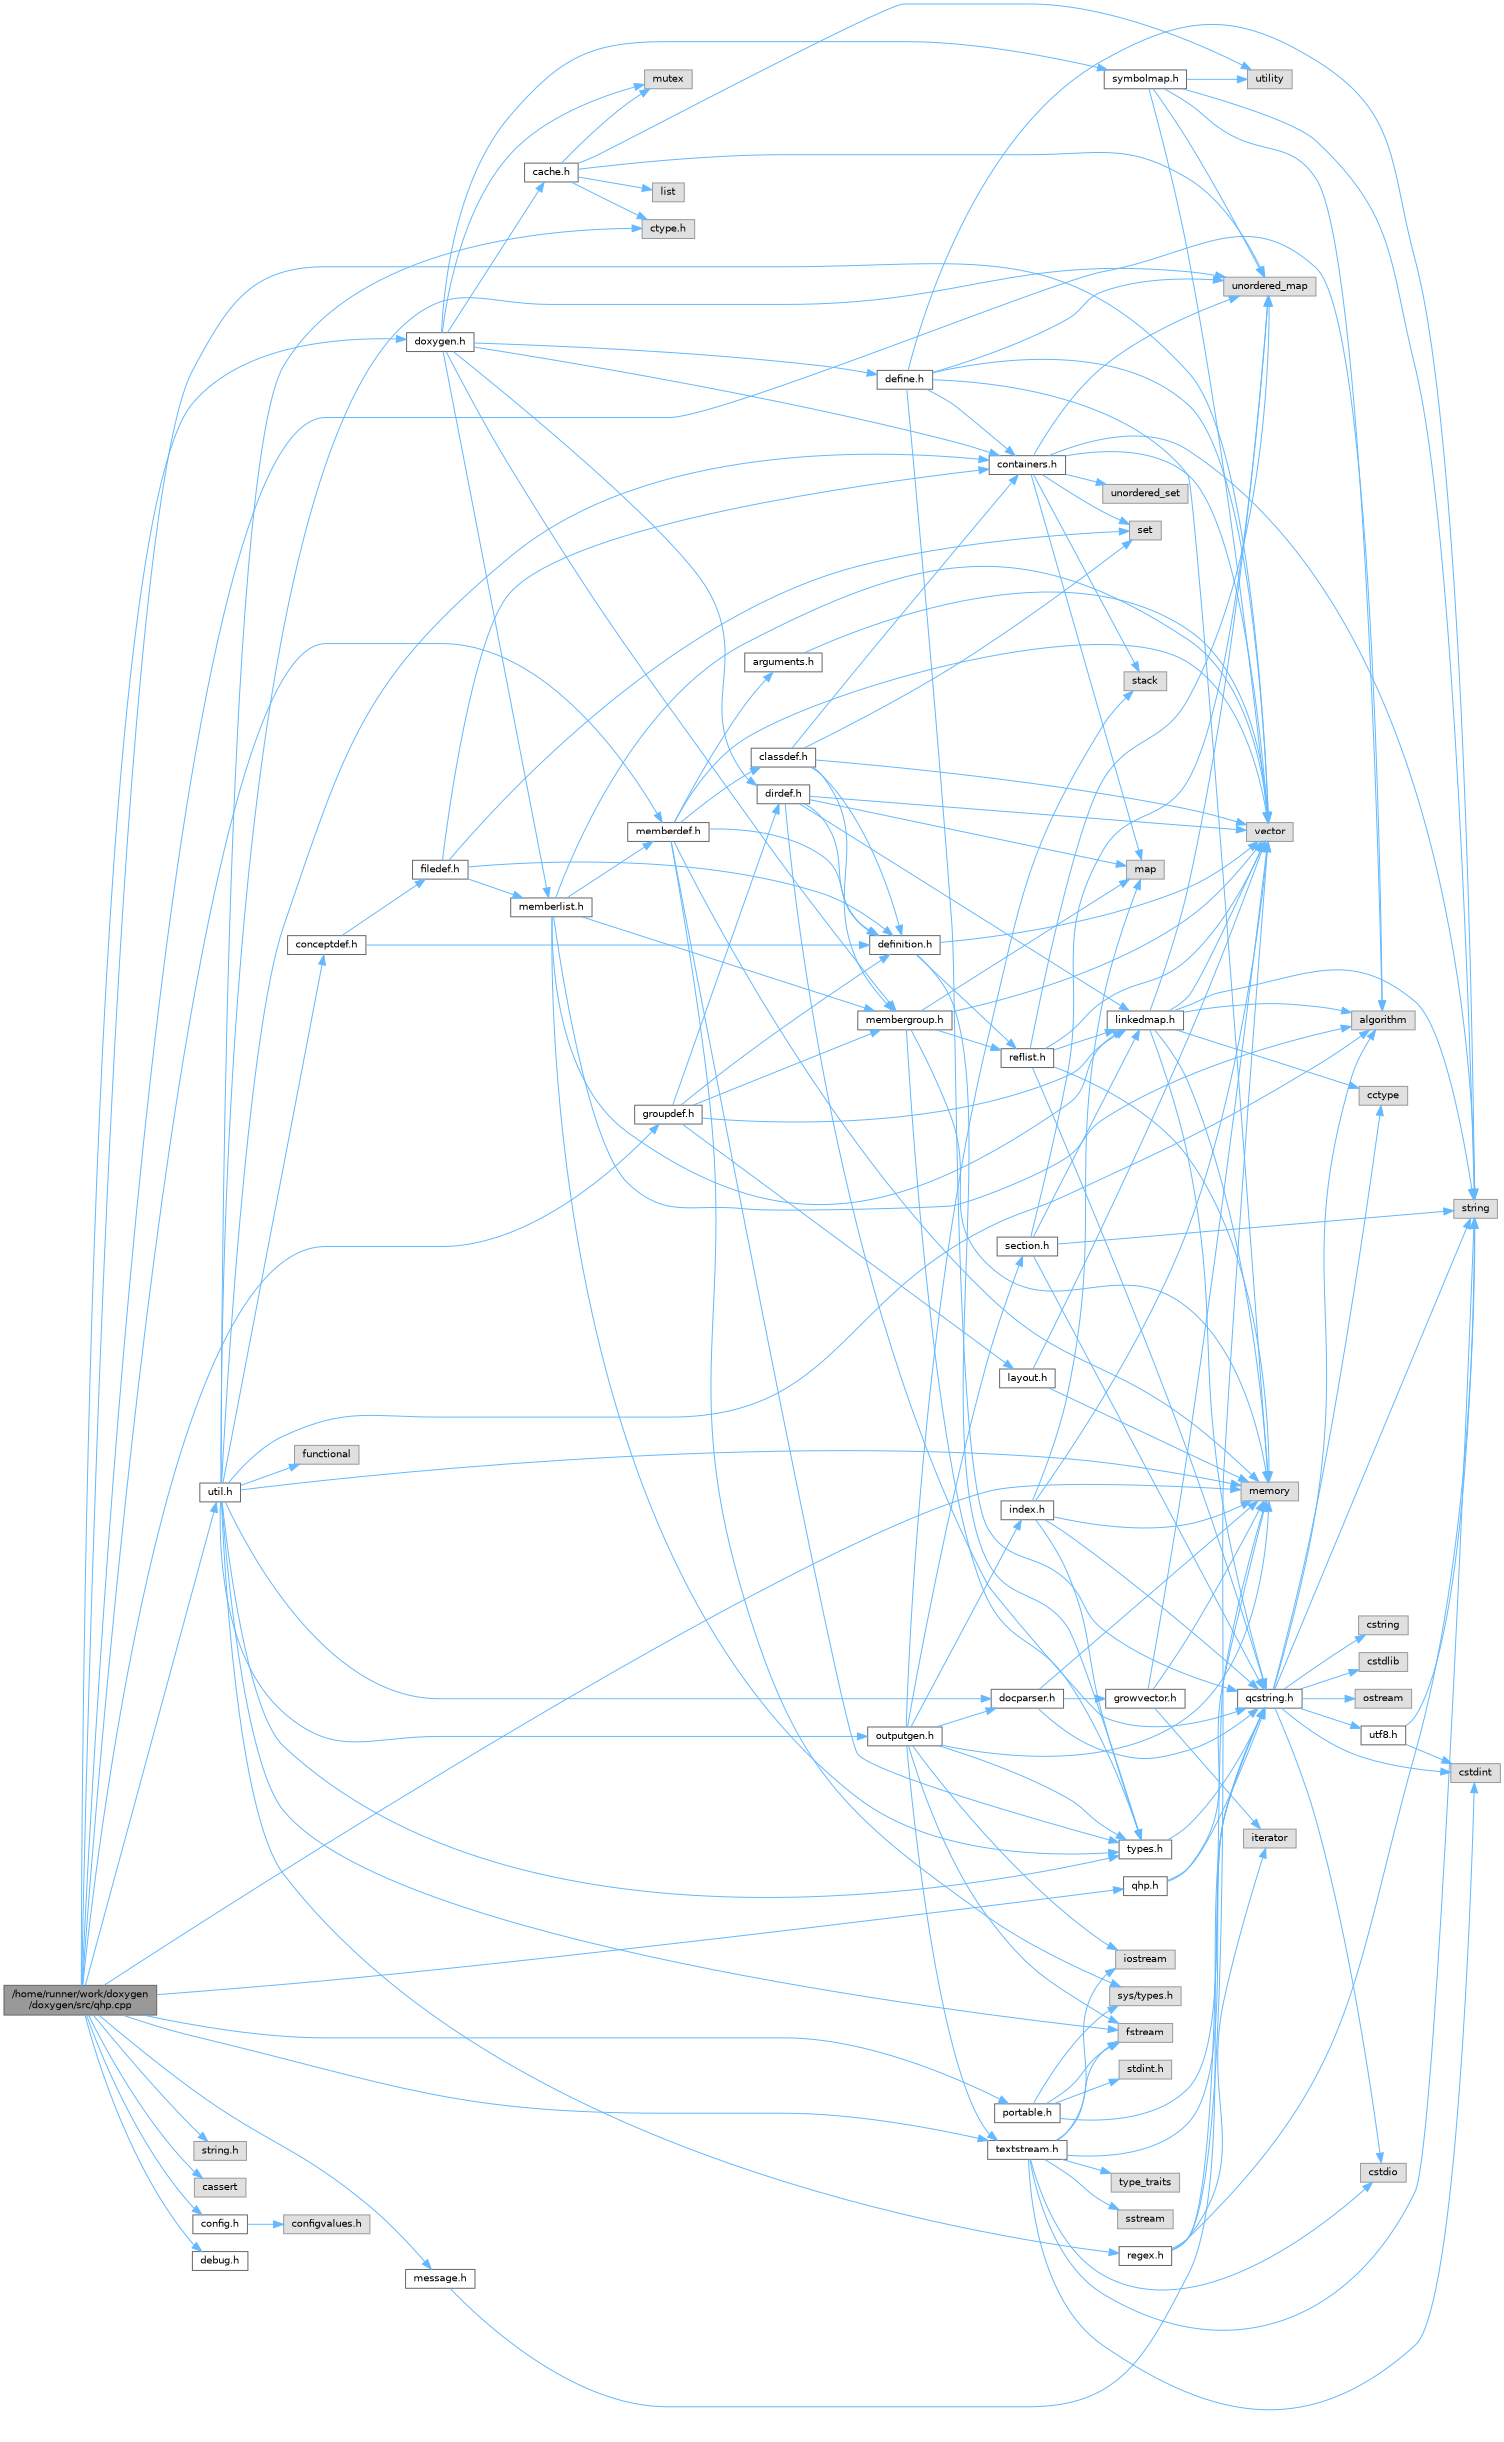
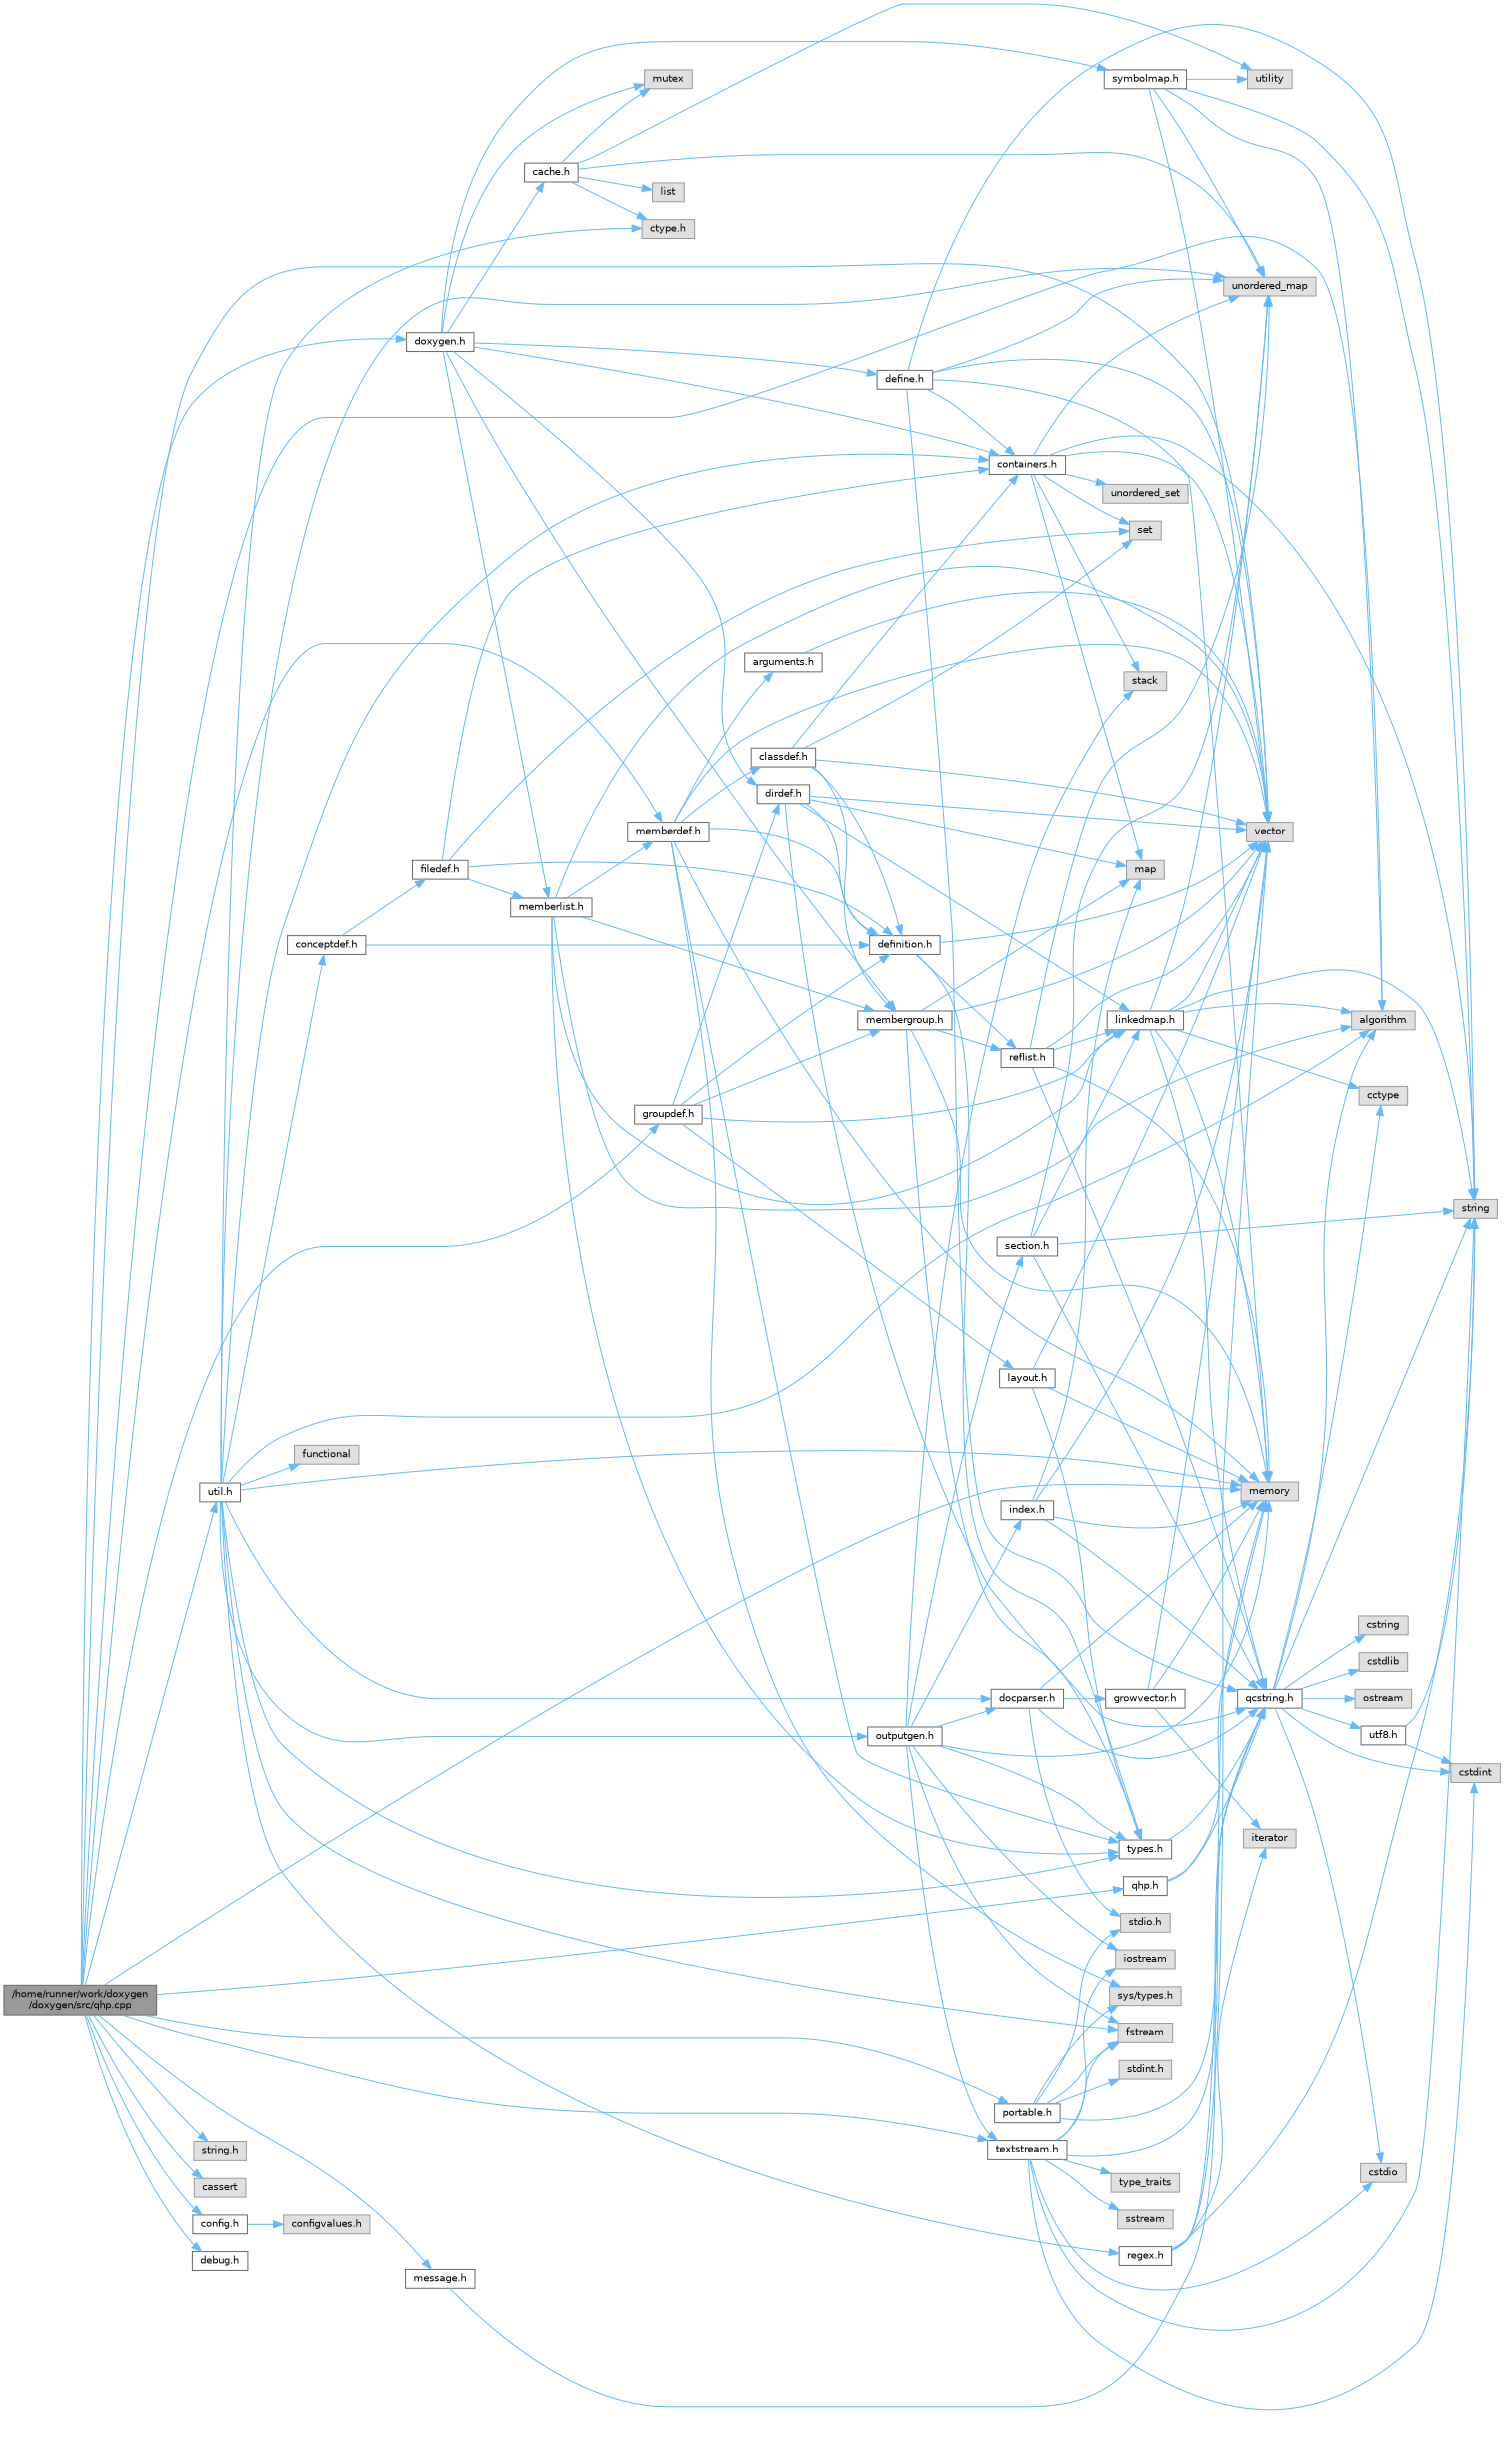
(1093, 1672) -> (1084, 1586)
none -> (1145, 1923)
